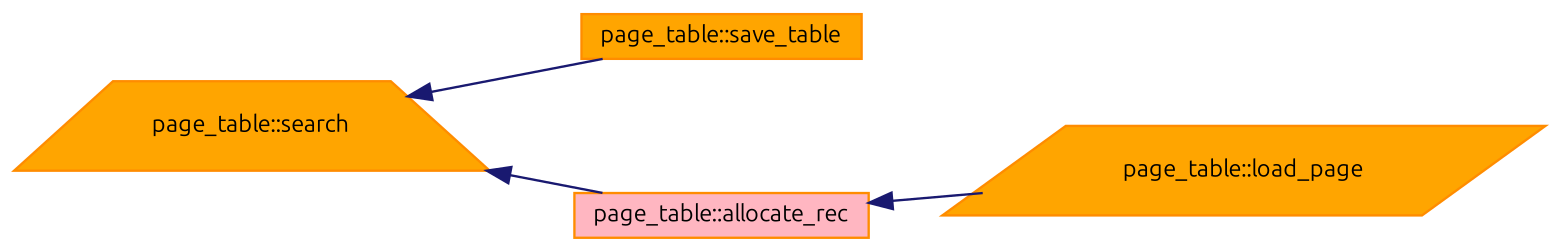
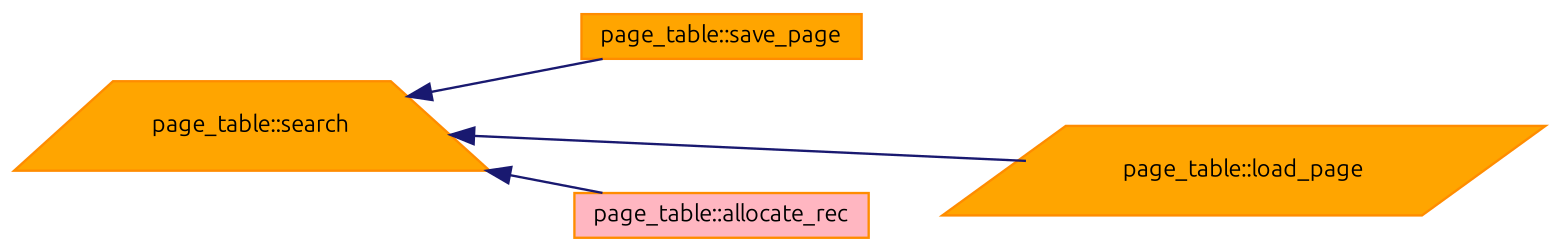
(722, 36) -> (722, 36)
(938, 197) -> (750, 148)
